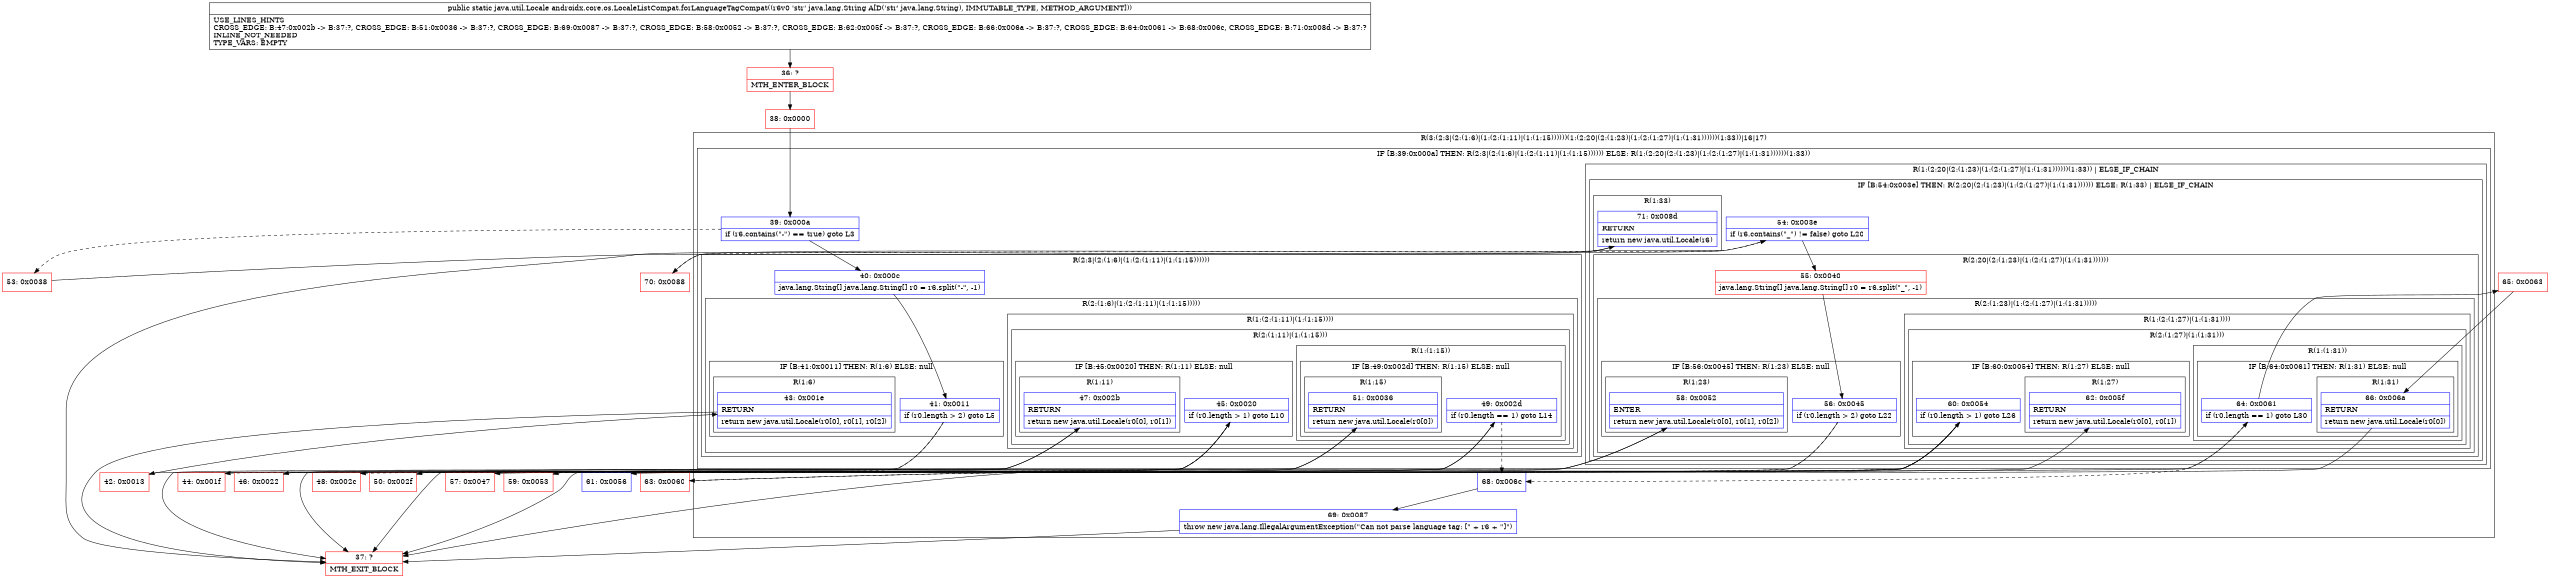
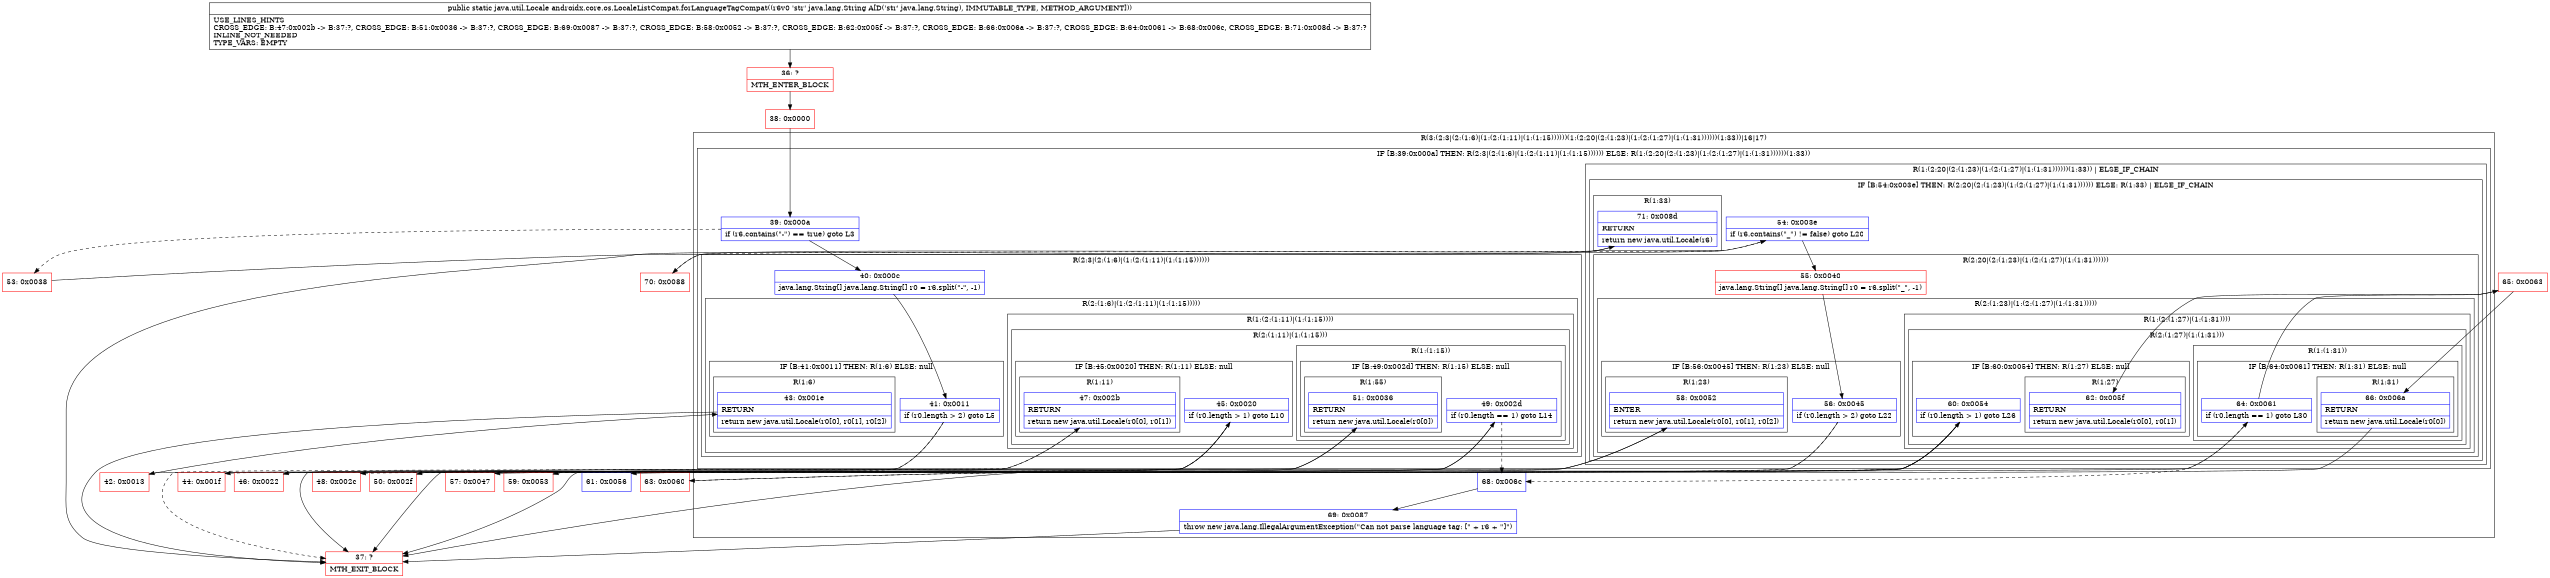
(1373, 383) -> (1373, 383)
(531, 470) -> (531, 470)
(1364, 472) -> (2286, 295)
